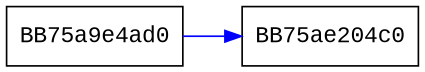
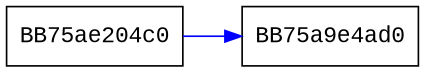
(204, 36) -> (204, 36)
